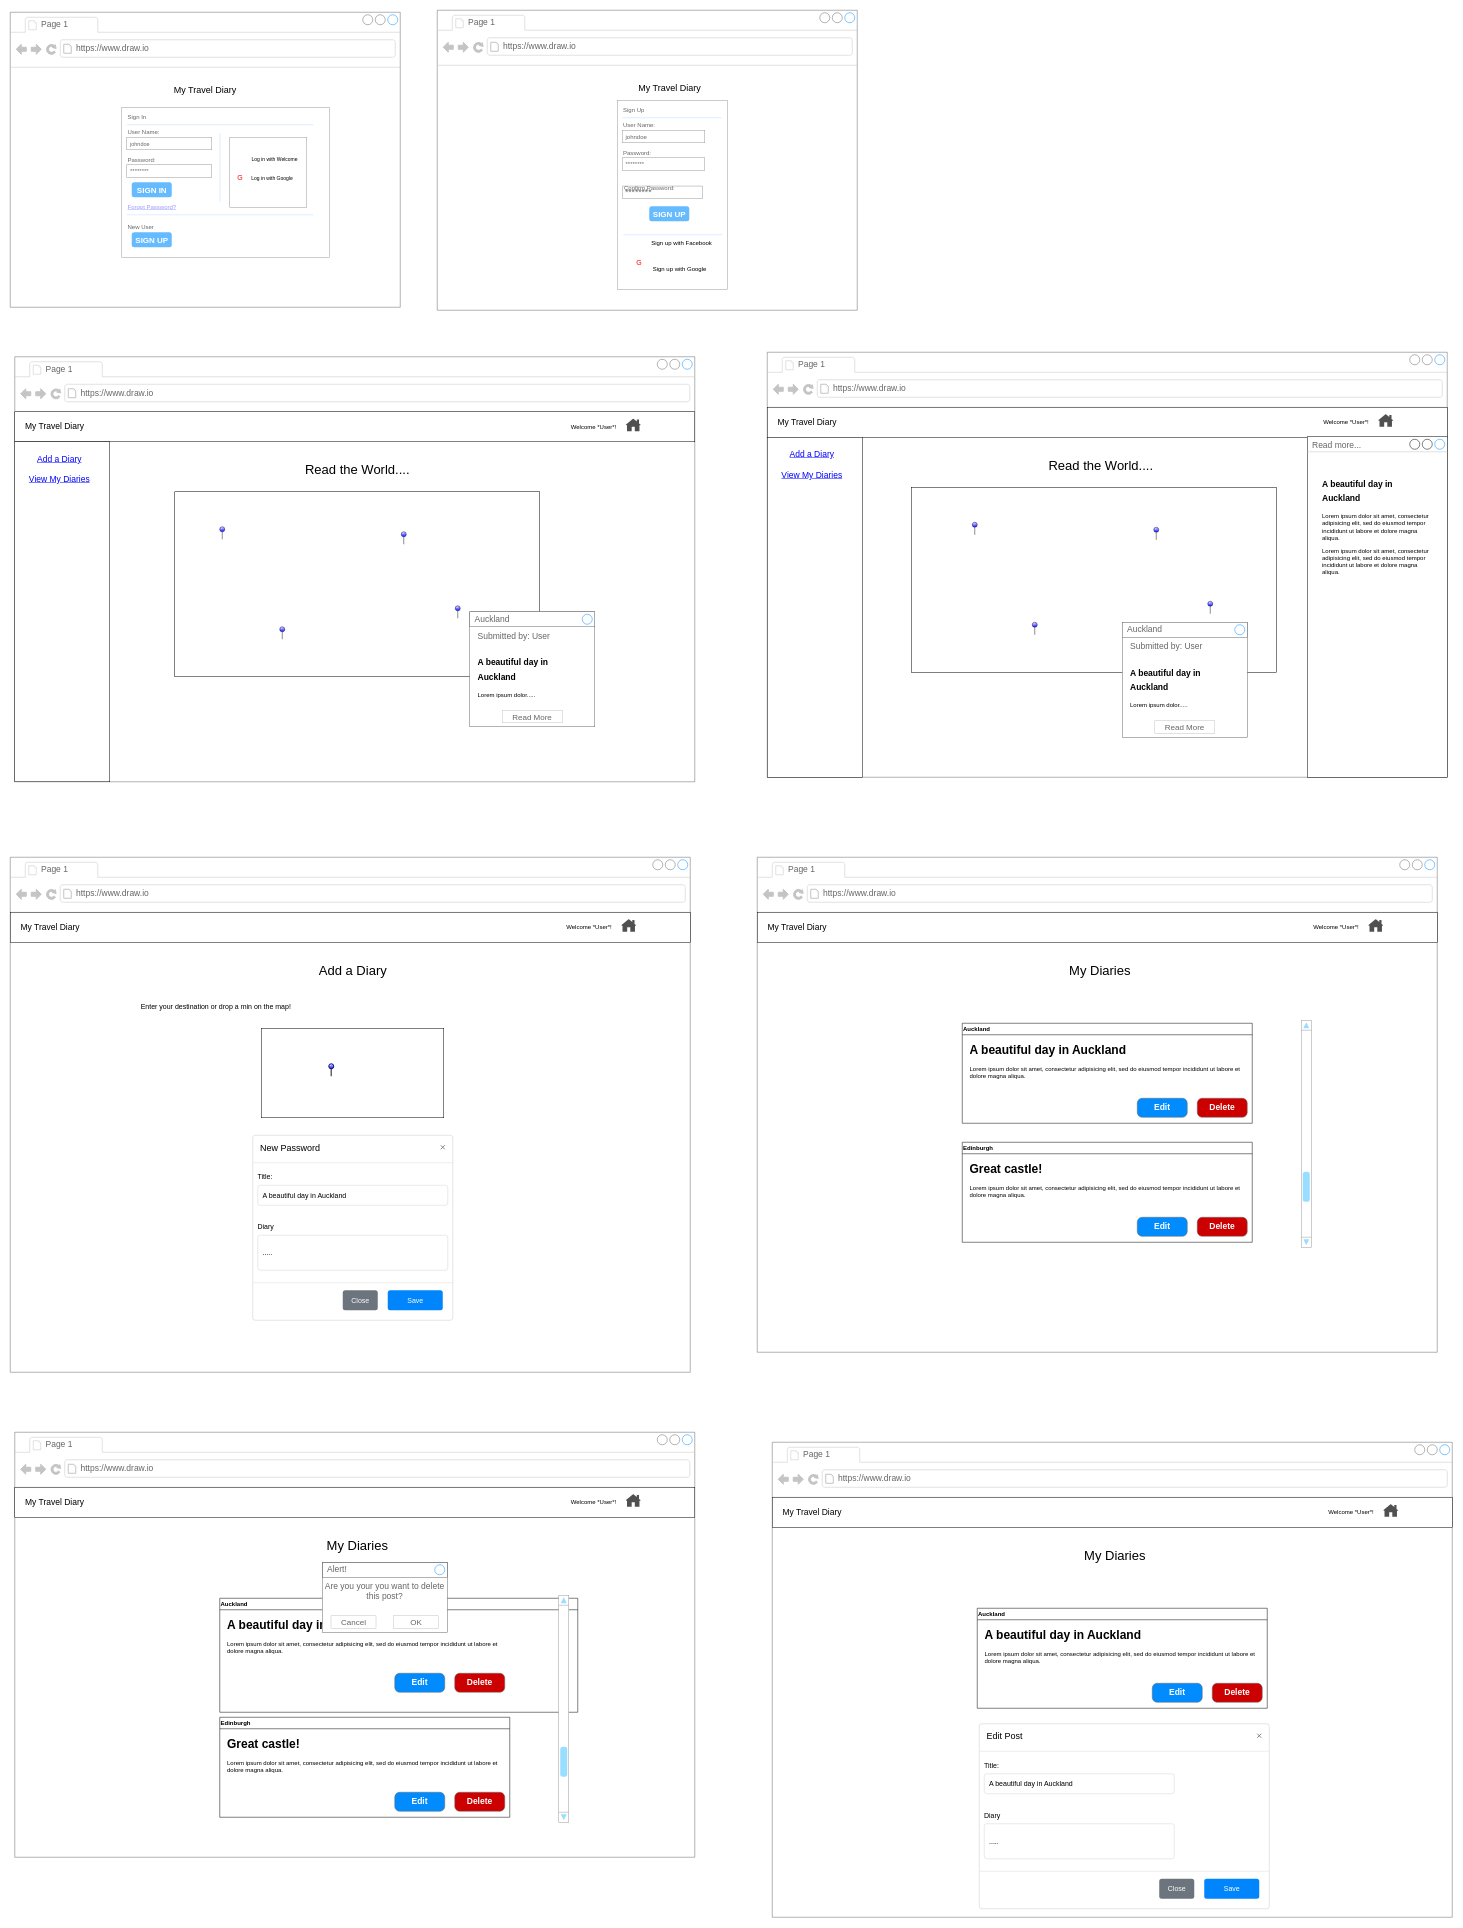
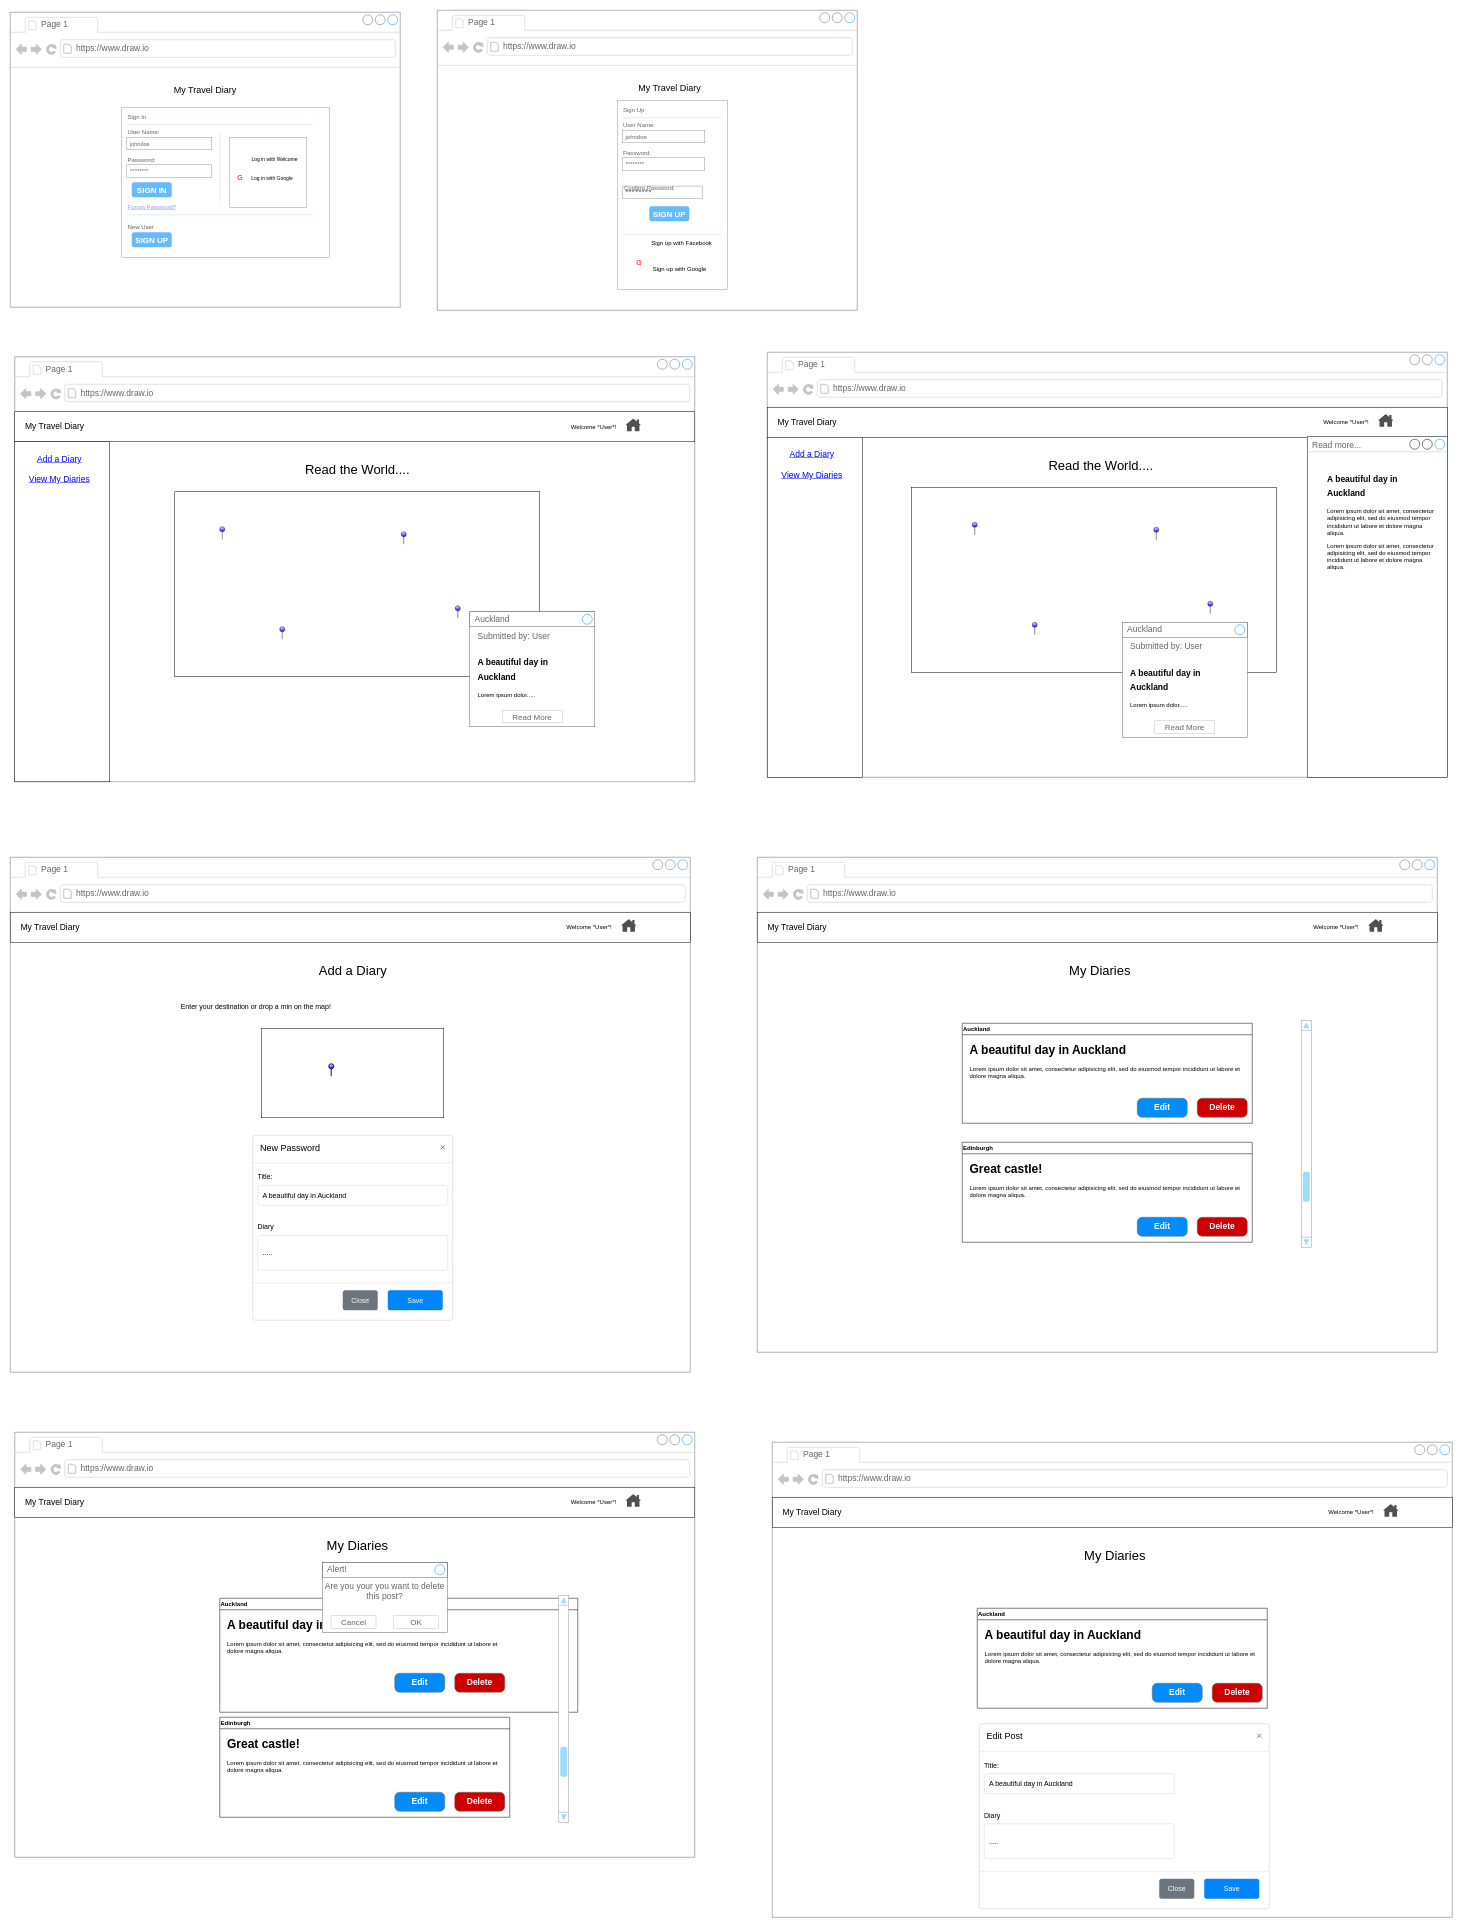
(1377, 538) -> (1382, 533)
(216, 1006) -> (256, 1006)
